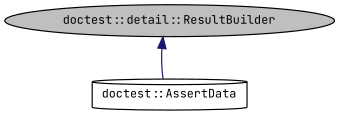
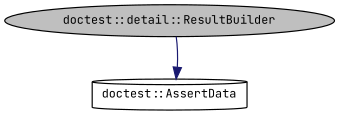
(162, 64) -> (177, 52)
